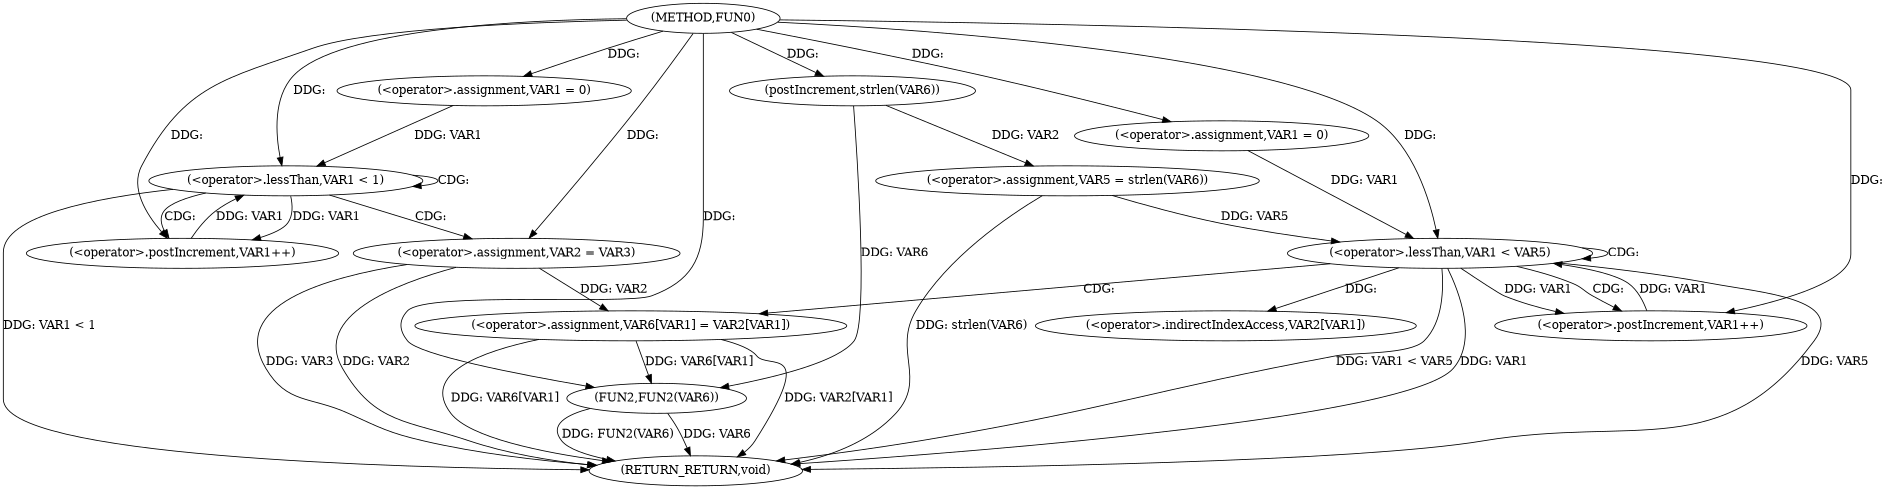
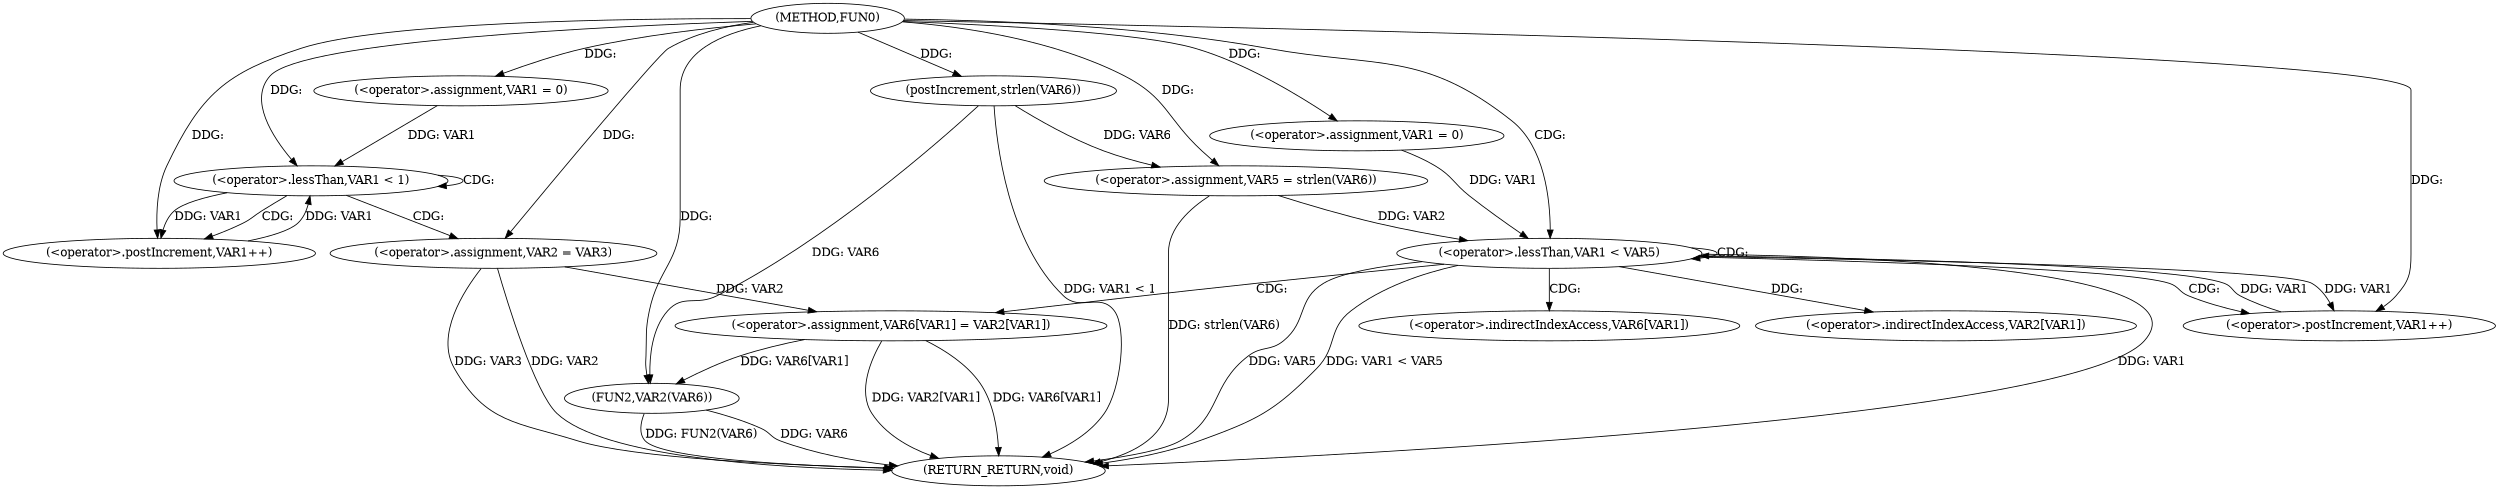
none -> (1075, 55)
(1026, 136) -> (1138, 136)
(1422, 136) -> (1552, 136)
(1255, 217) -> (1412, 217)
none -> (1549, 326)
(657, 398) -> (652, 398)
(118, 443) -> (1064, 296)
